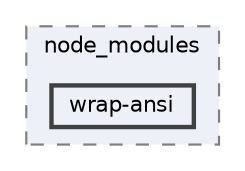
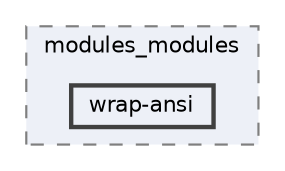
(123, 47) -> (142, 47)
